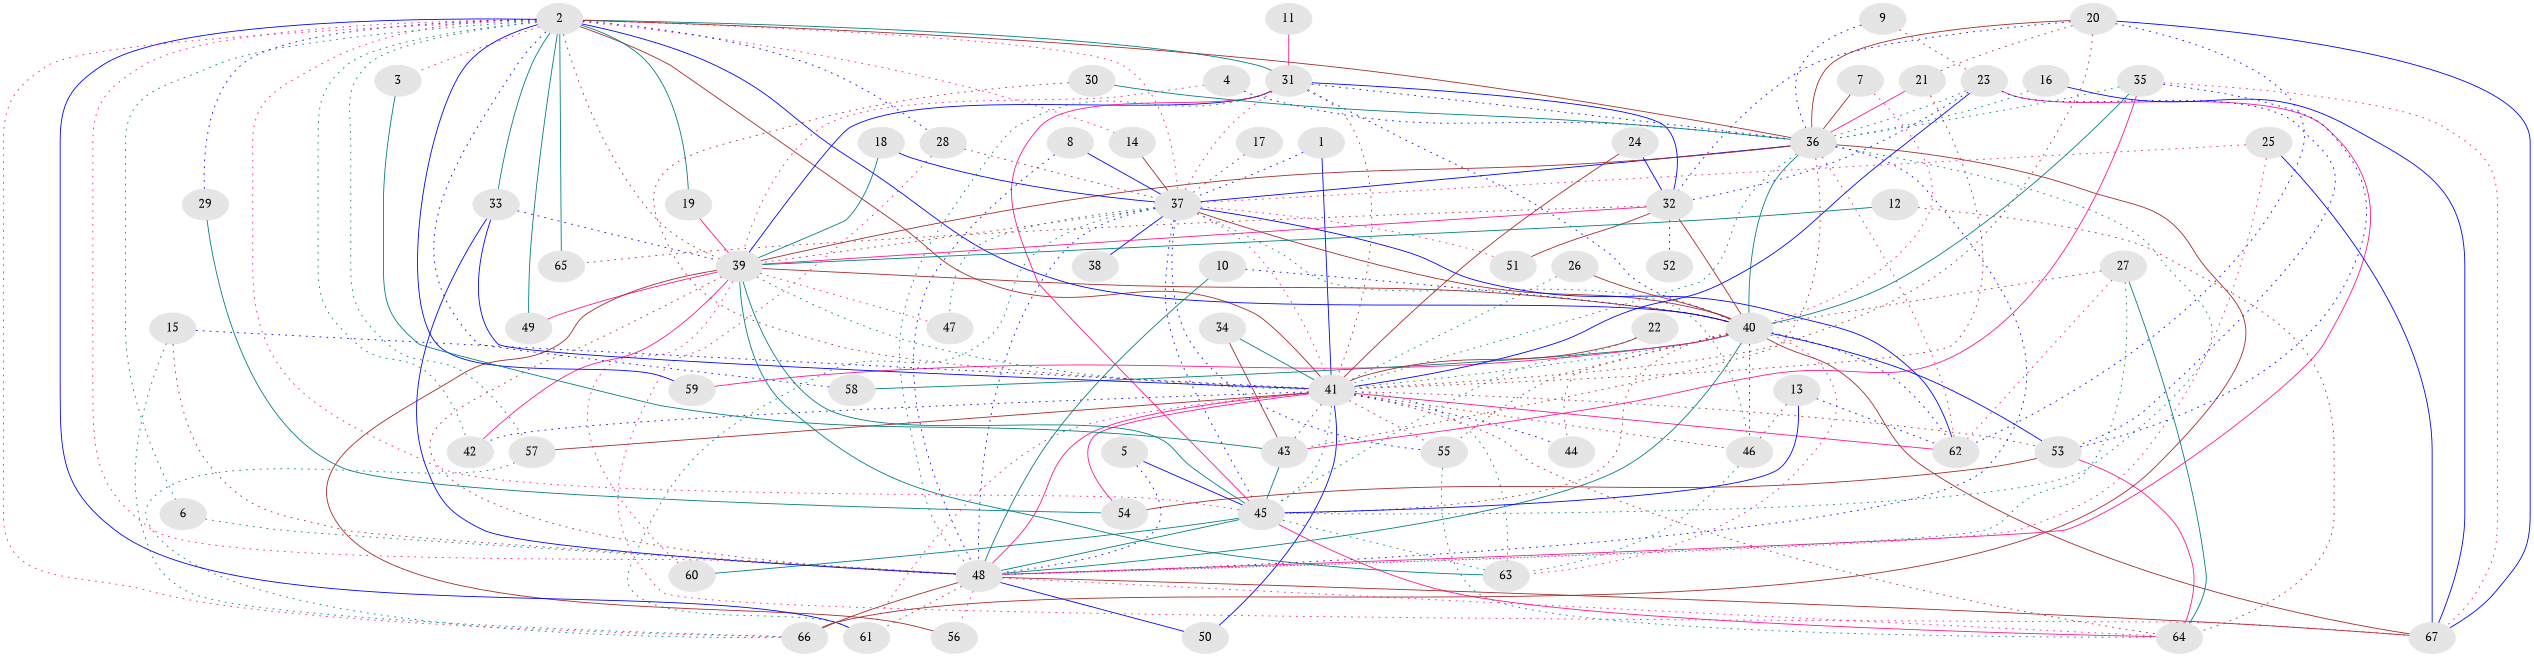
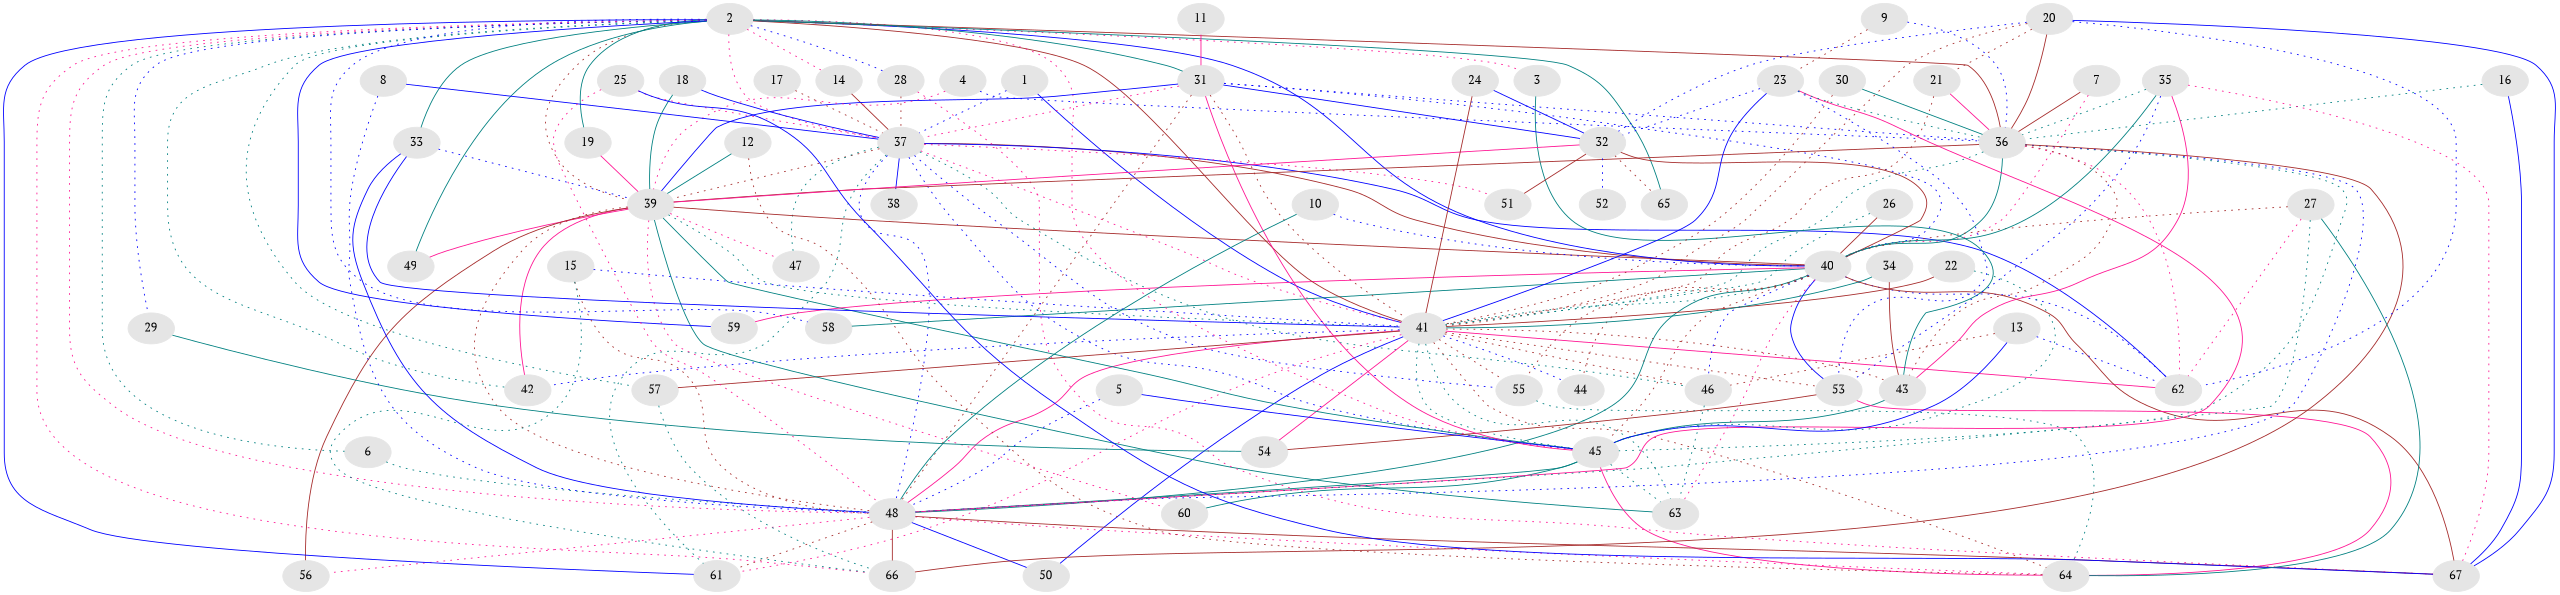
(1496, 174) -> none
(948, 215) -> (1054, 287)
